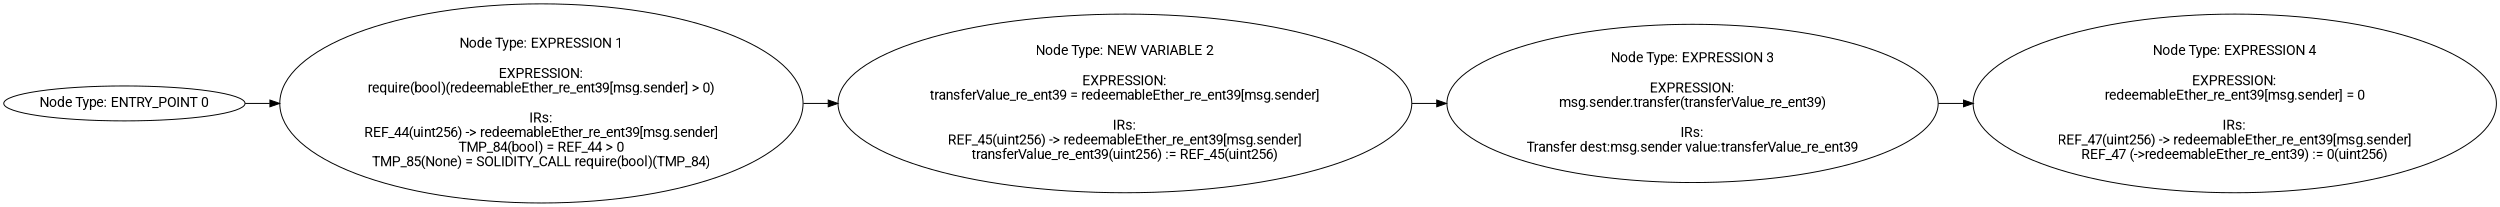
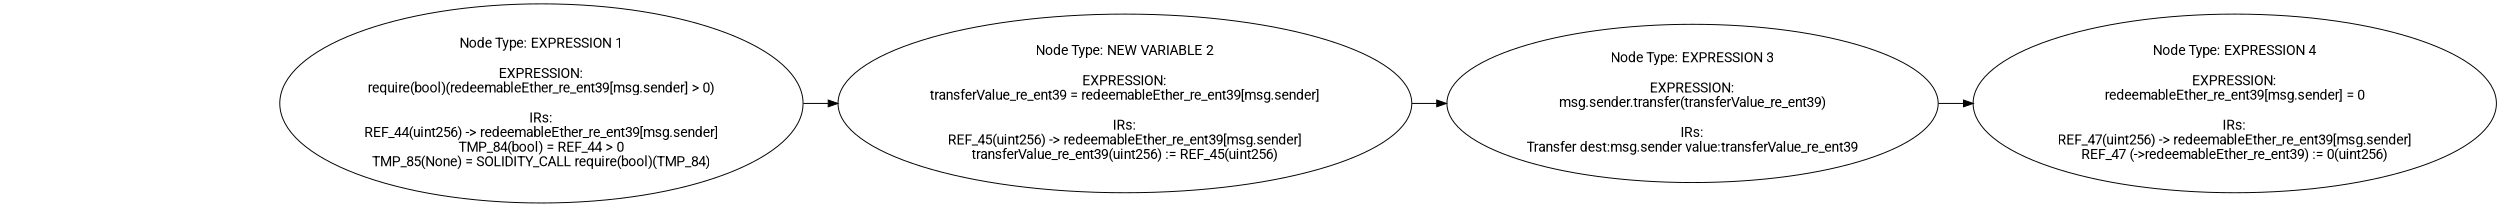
(124, 103) -> none
